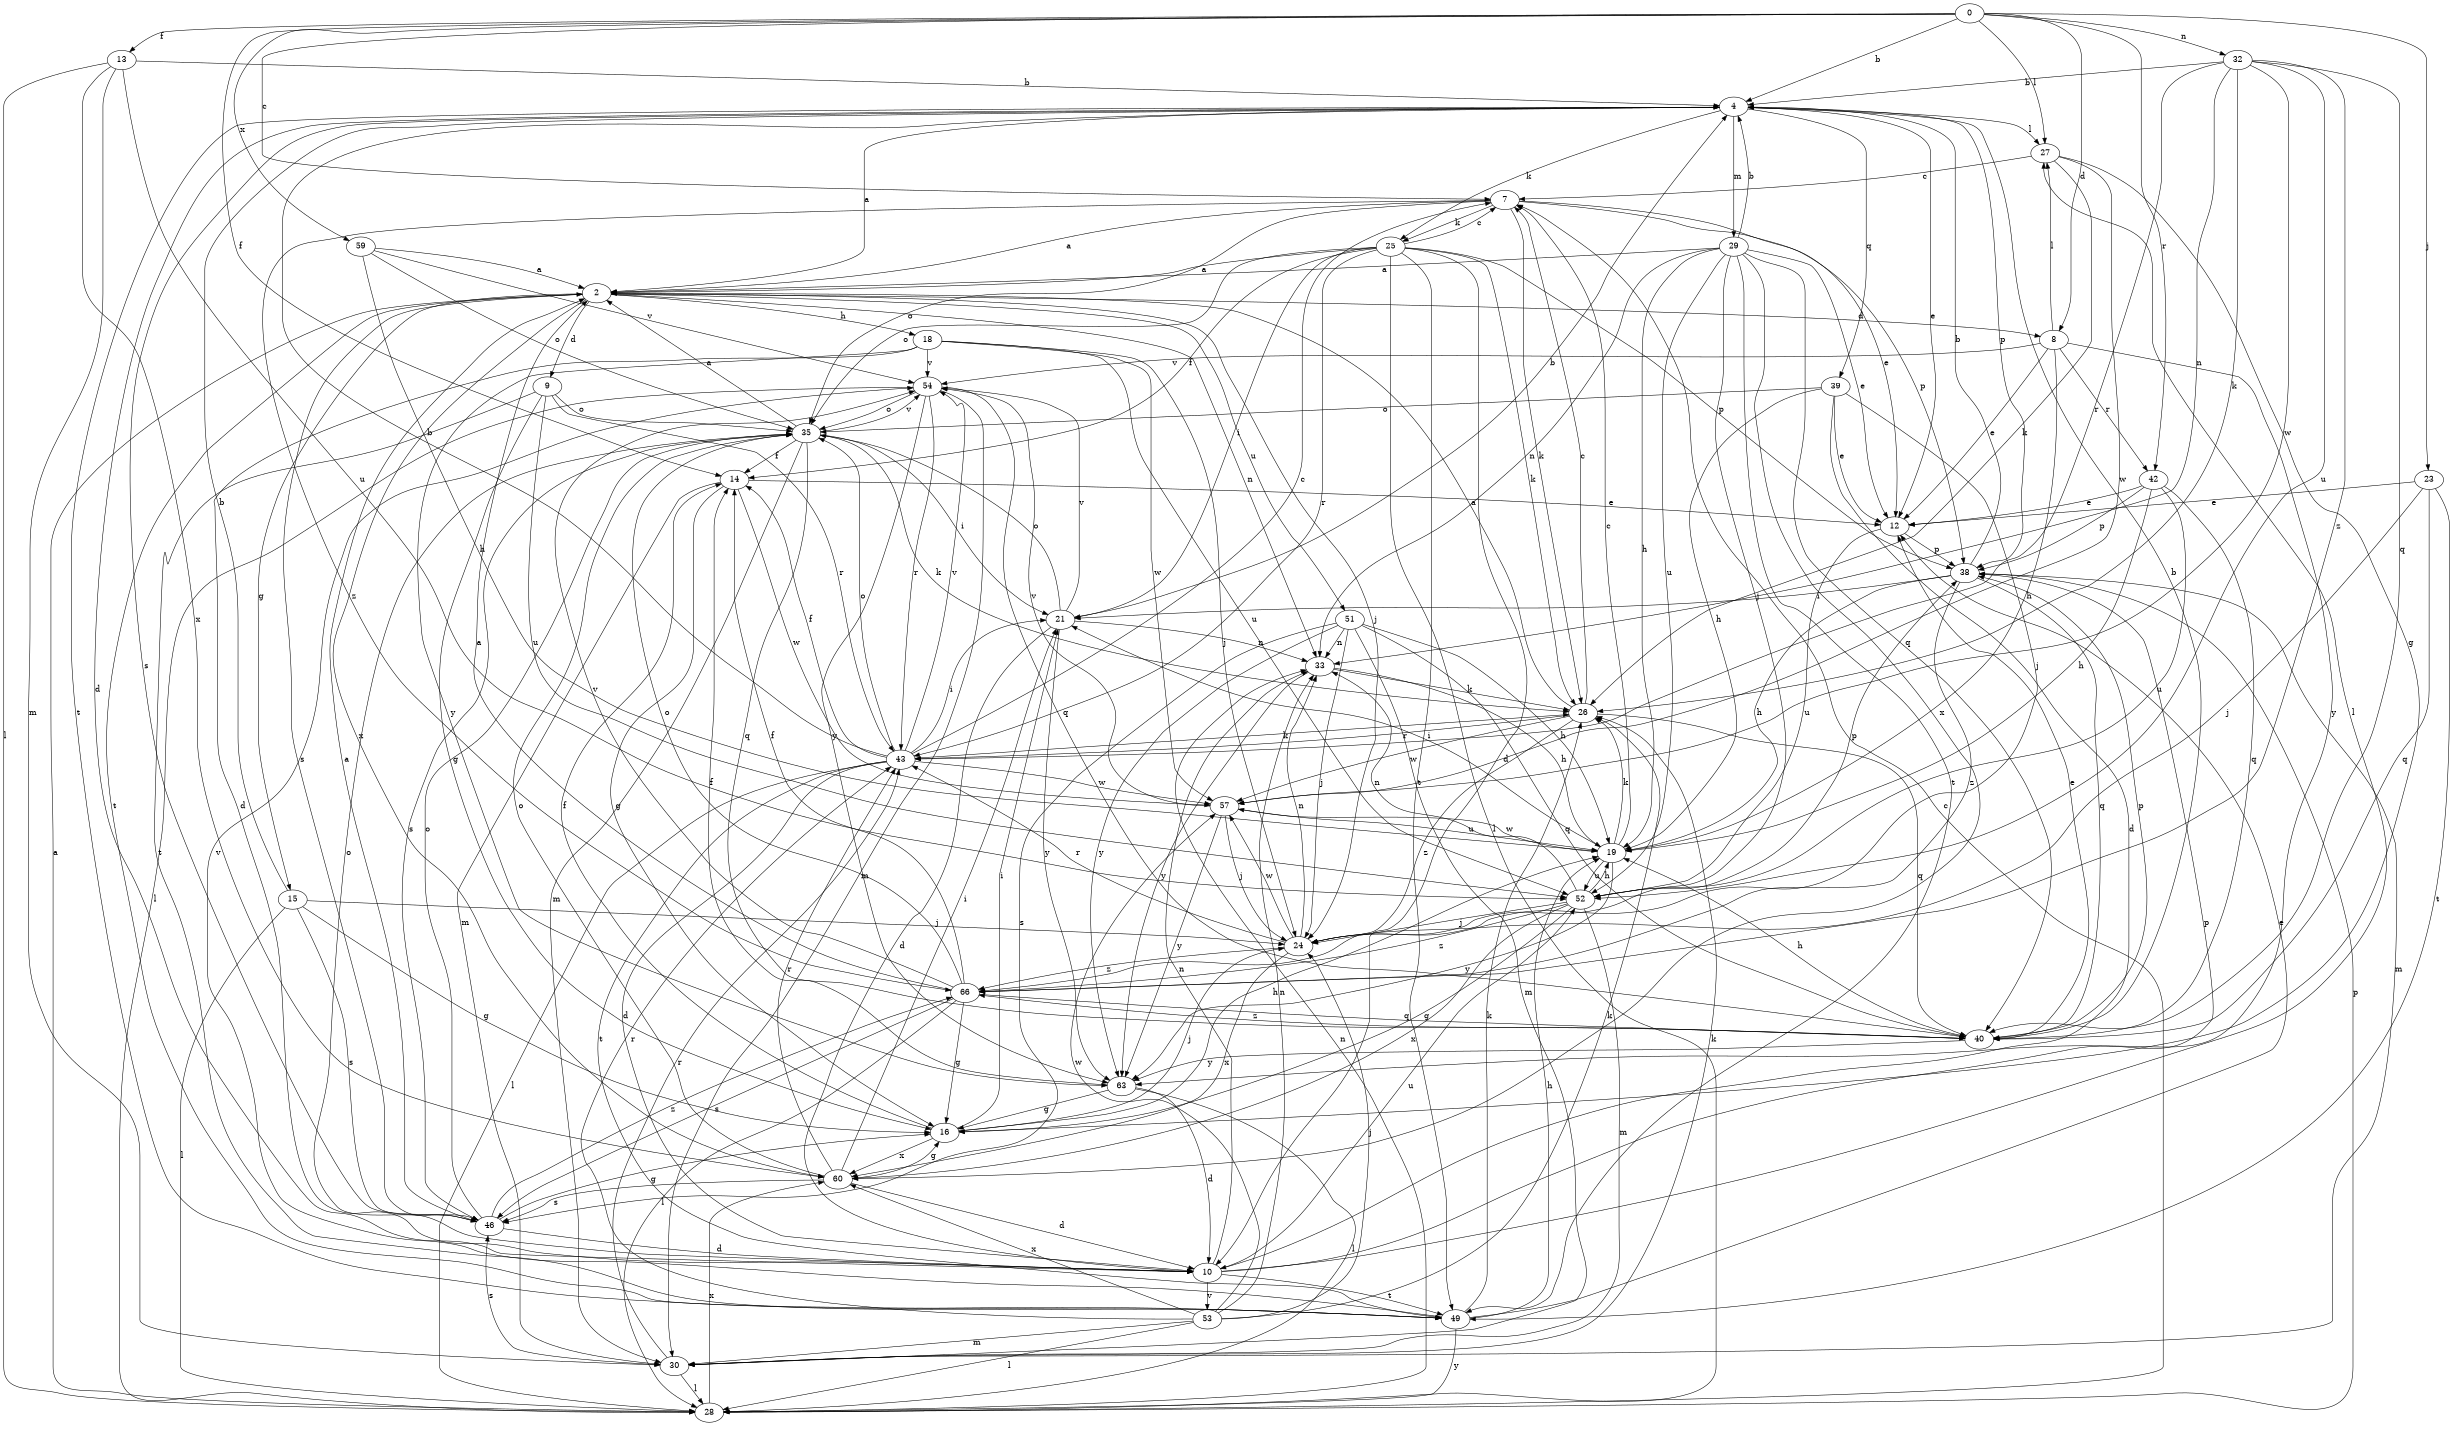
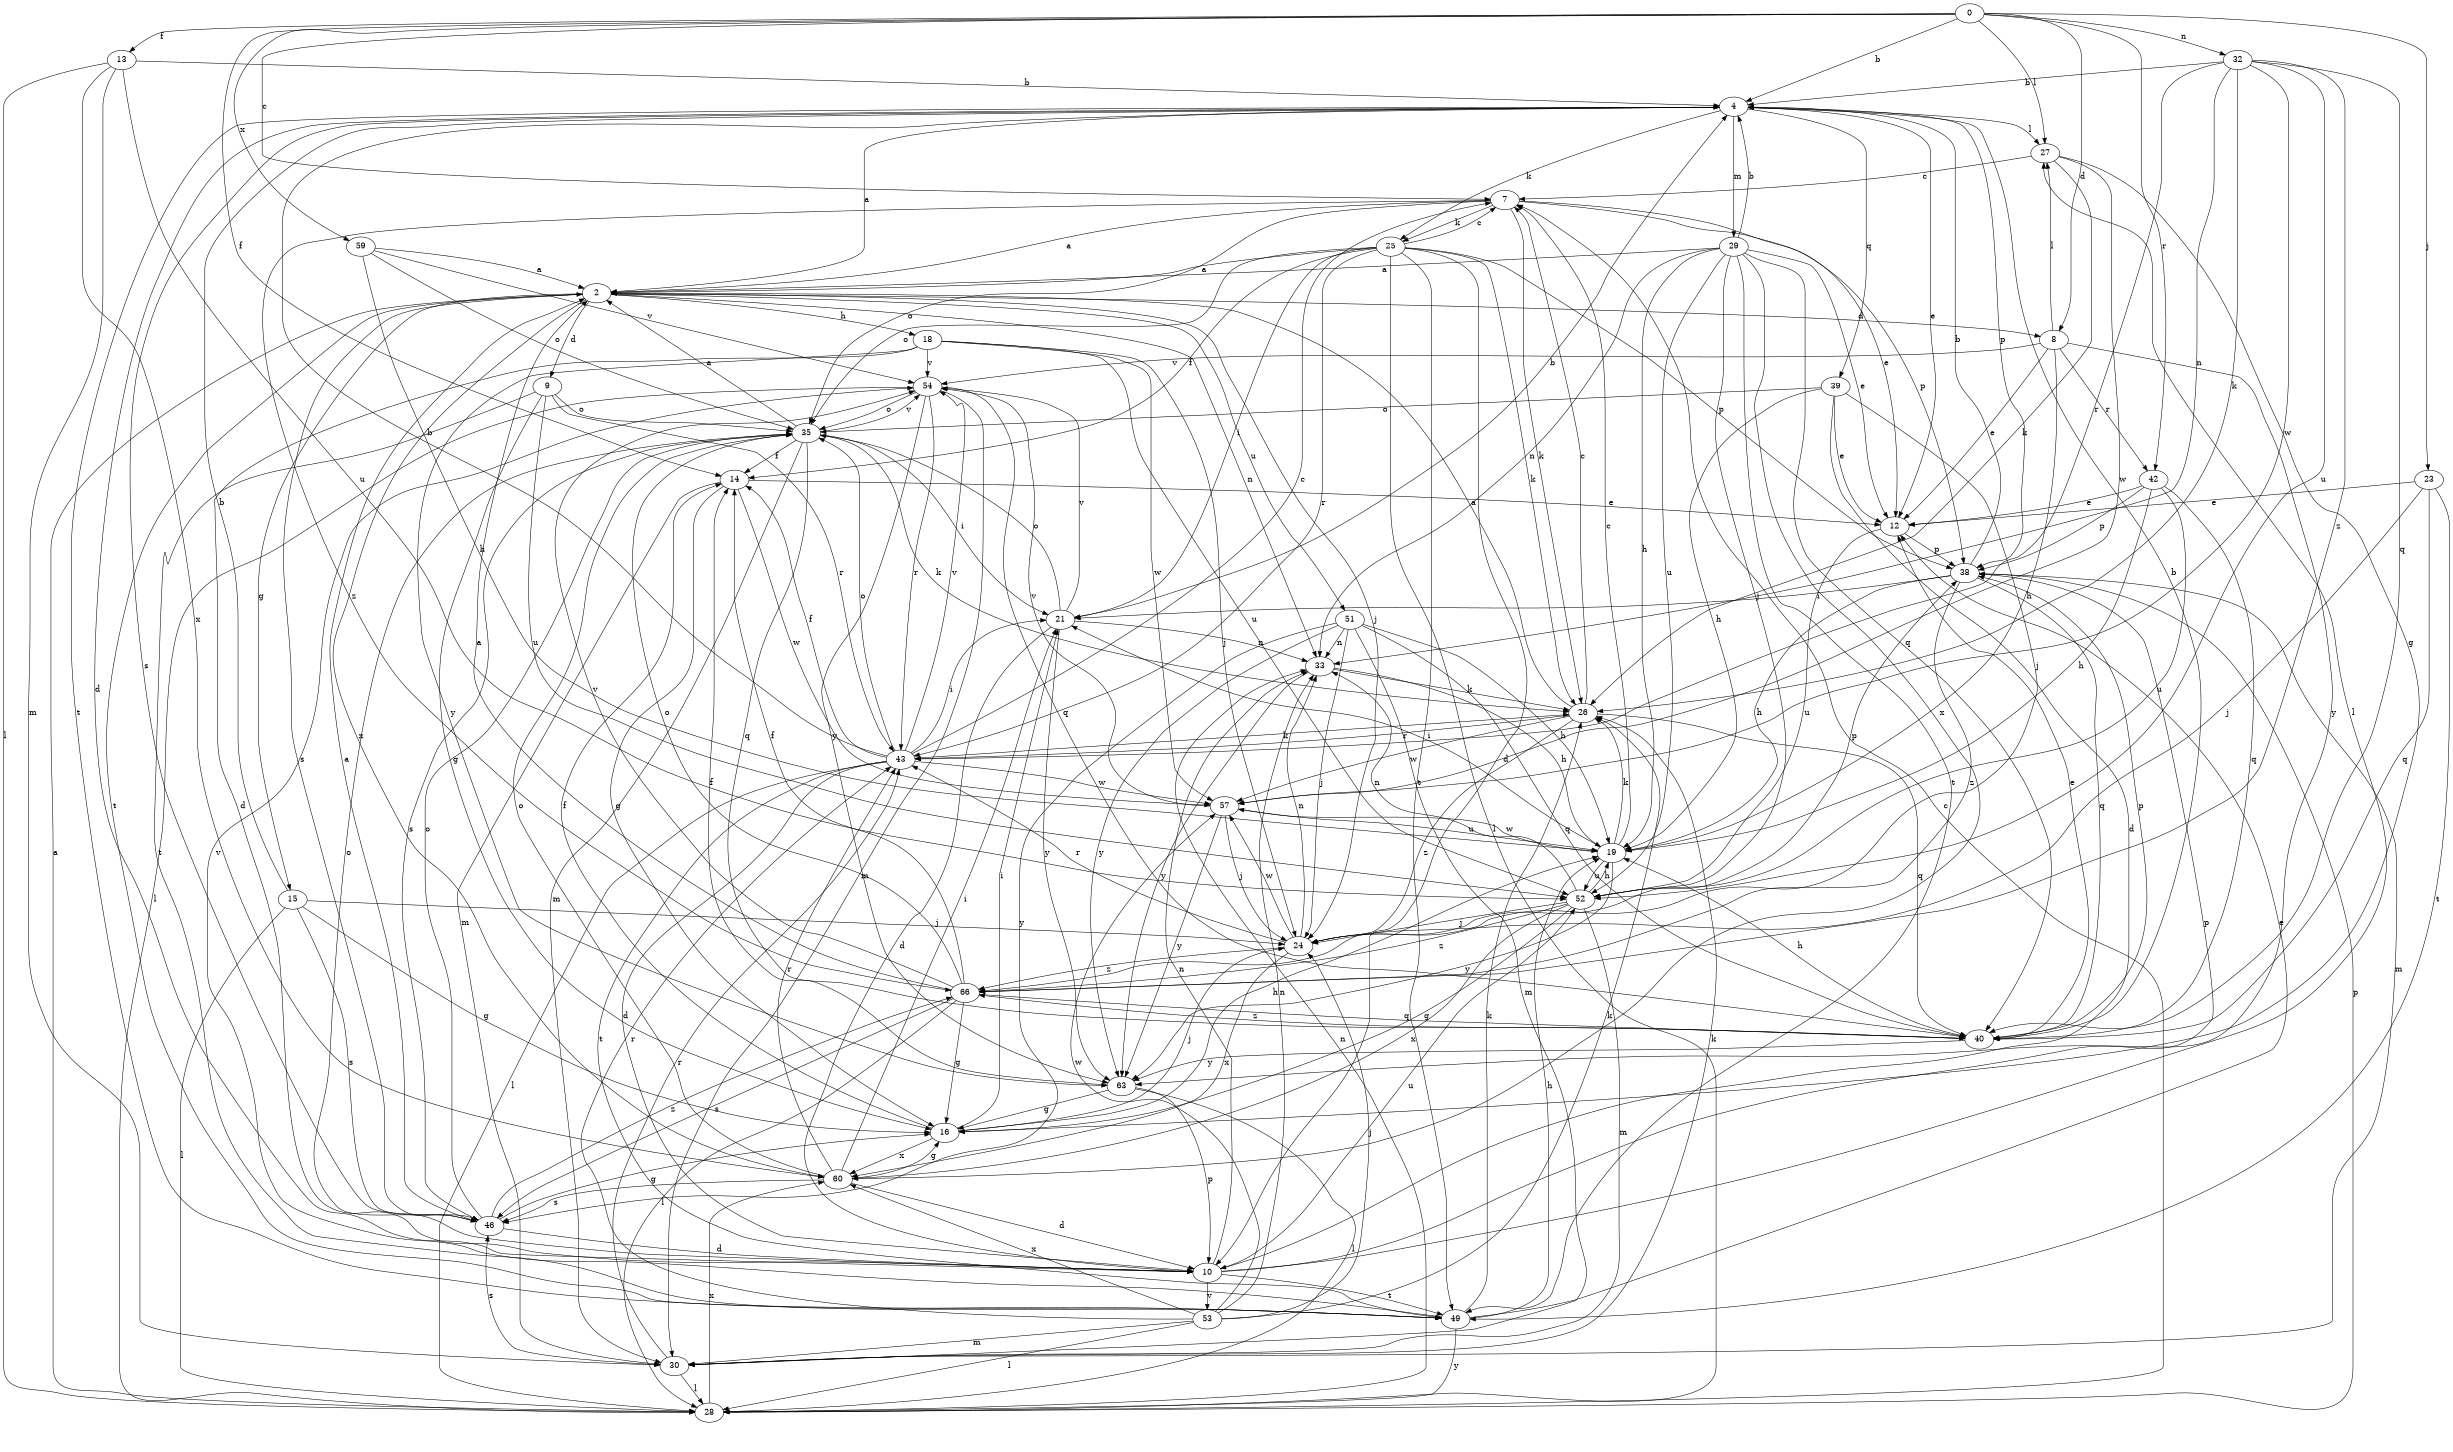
(1022, 923) -> (1022, 923)
(1211, 1179) -> (1211, 1179)
